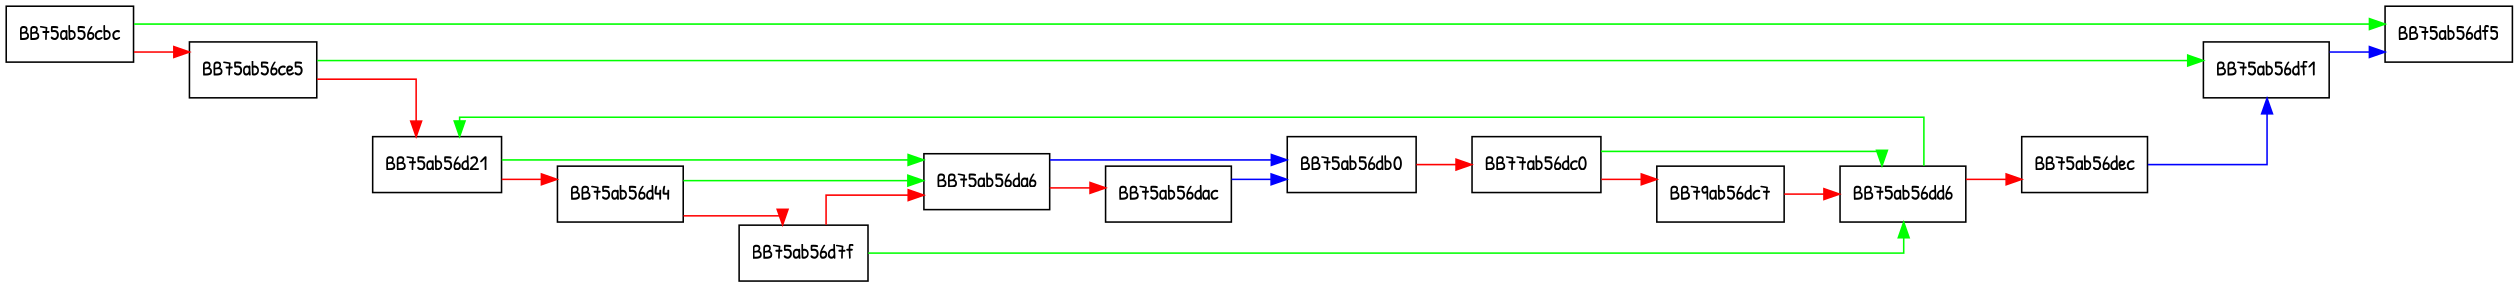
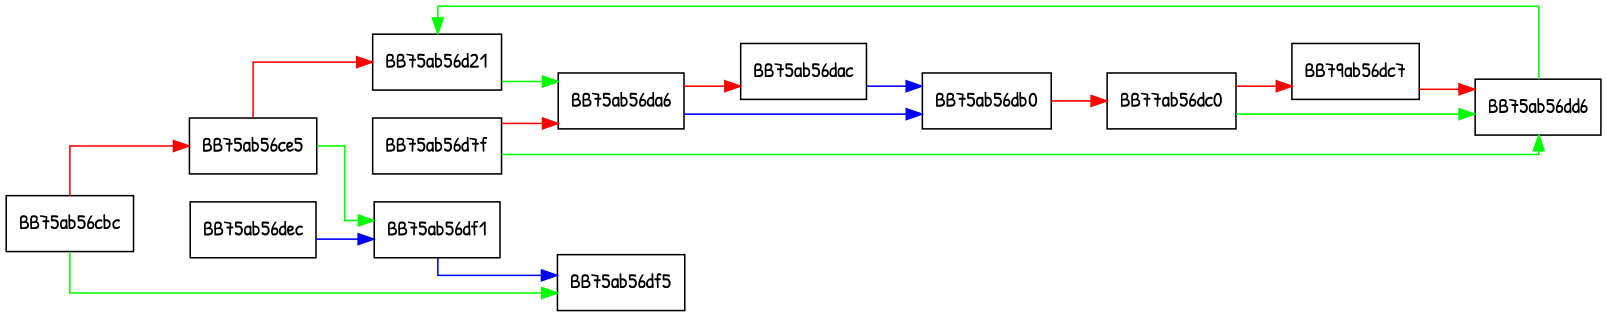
(1986, 179) -> none
(620, 194) -> none
